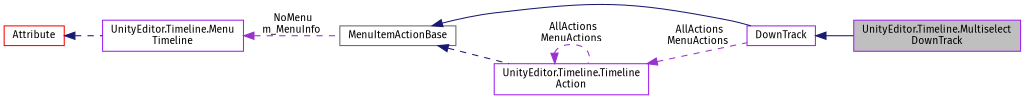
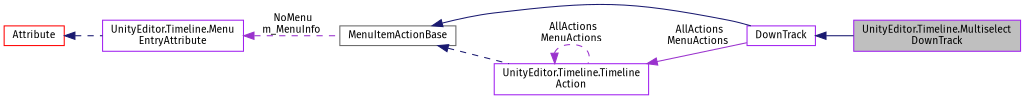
(173, 36) -> (173, 36)
(702, 52) -> (702, 52)
